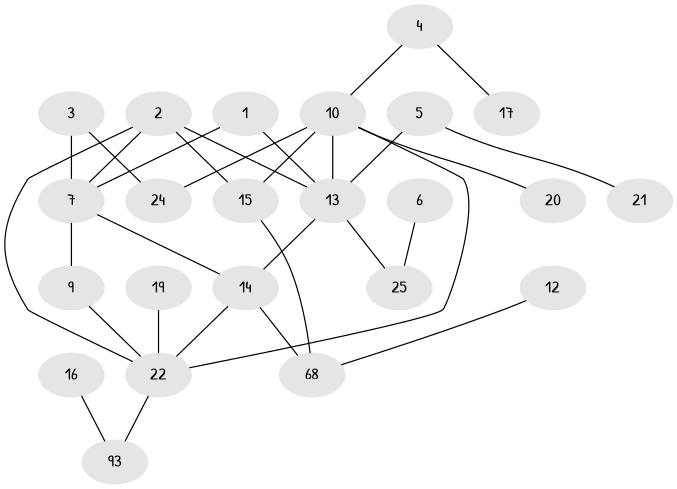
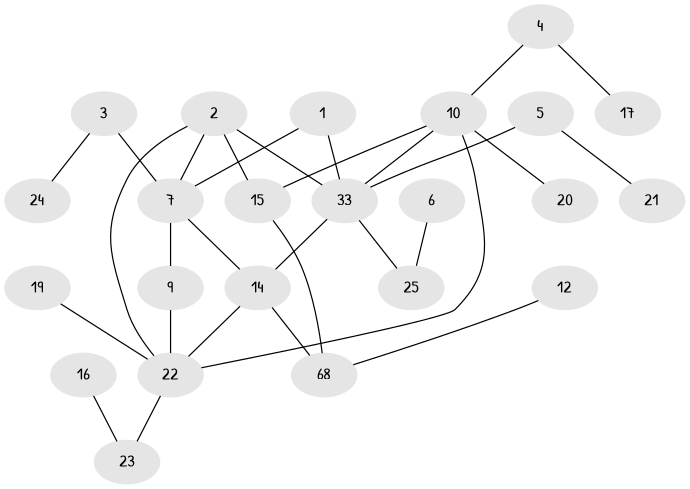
(255, 153) -> none
(333, 201) -> (345, 201)
(115, 462) -> (127, 462)
